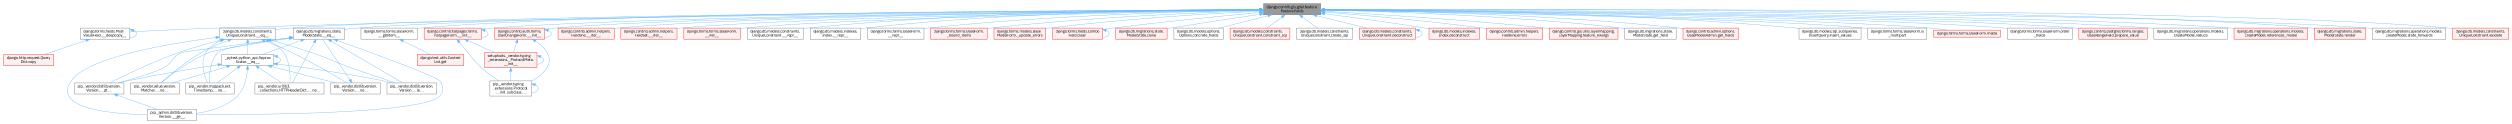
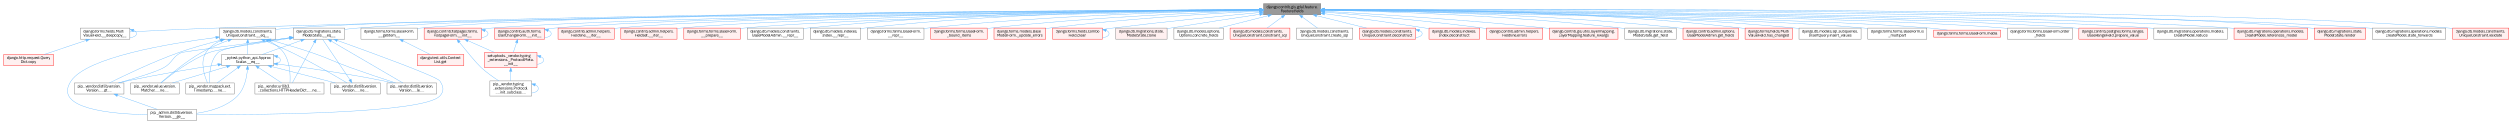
(712, 34) -> (712, 34)
(775, 34) -> (775, 34)
(1141, 34) -> (1141, 34)
none -> (1769, 34)
(549, 62) -> none
